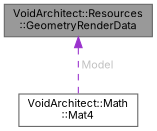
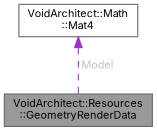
(78, 71) -> (78, 71)
